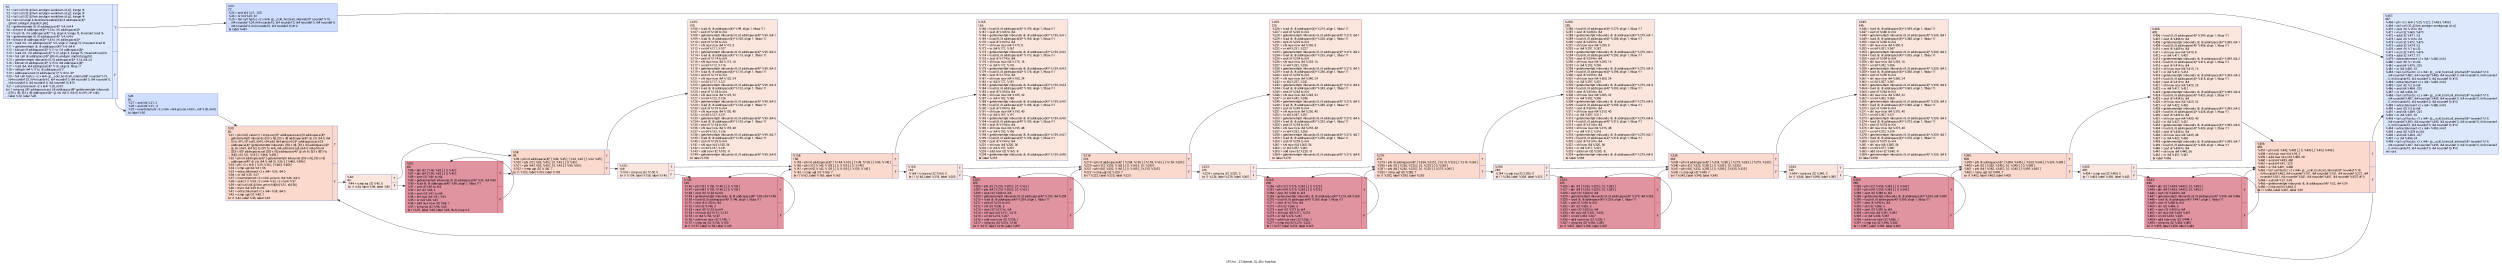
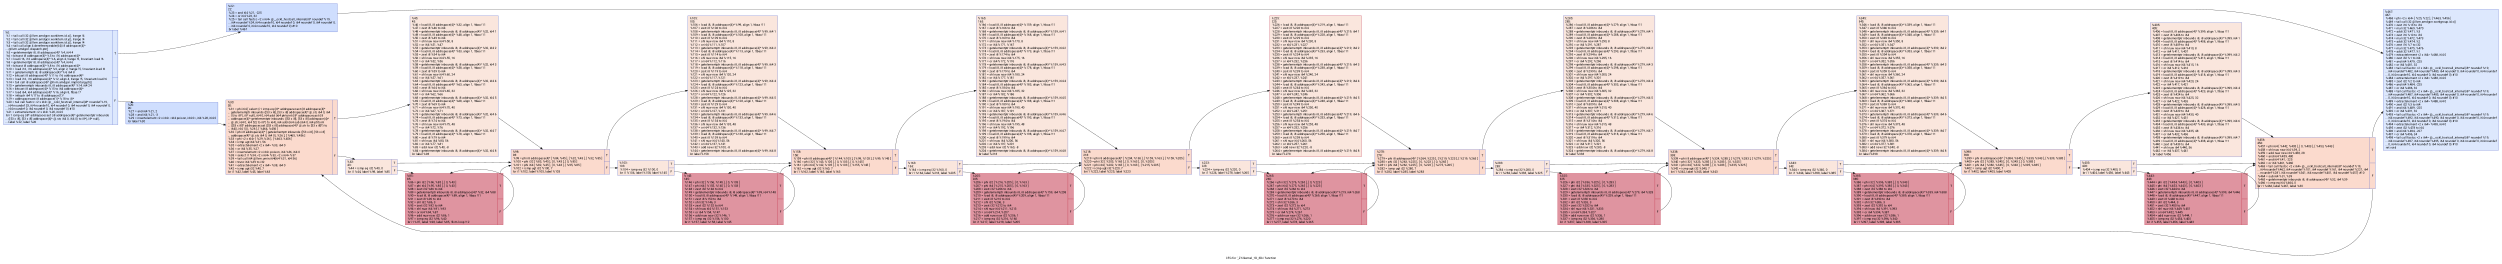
none -> (454, 86)
